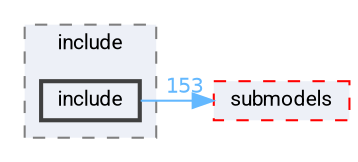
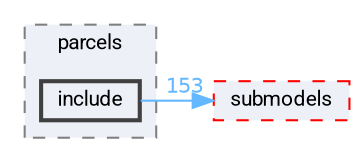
(90, 44) -> (90, 44)
